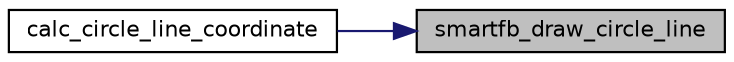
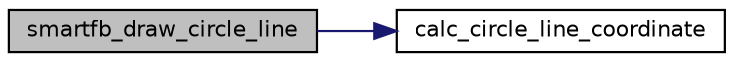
(365, 31) -> (346, 31)
